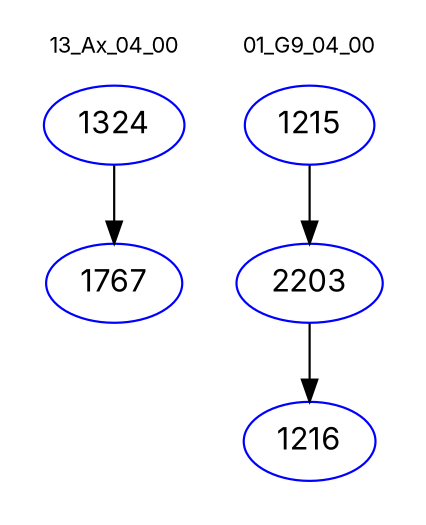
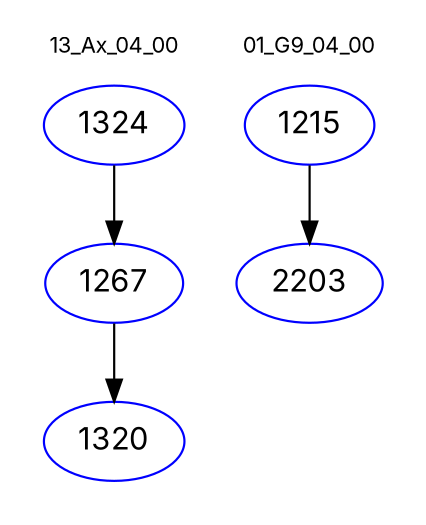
(114, 283) -> (114, 283)
none -> (114, 441)
(310, 441) -> none
